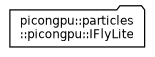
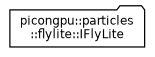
(77, 28) -> (77, 28)
